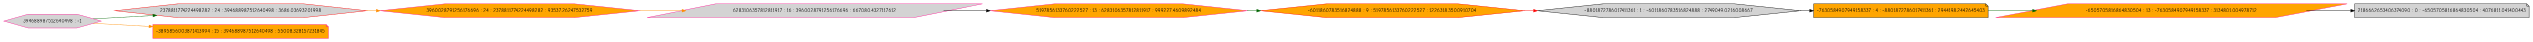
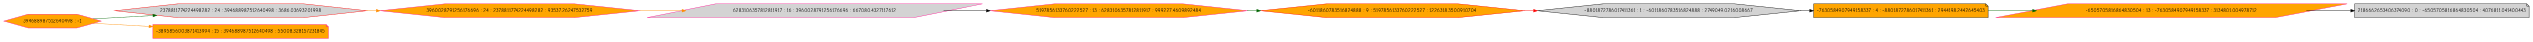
(53, 21) -> (53, 21)
